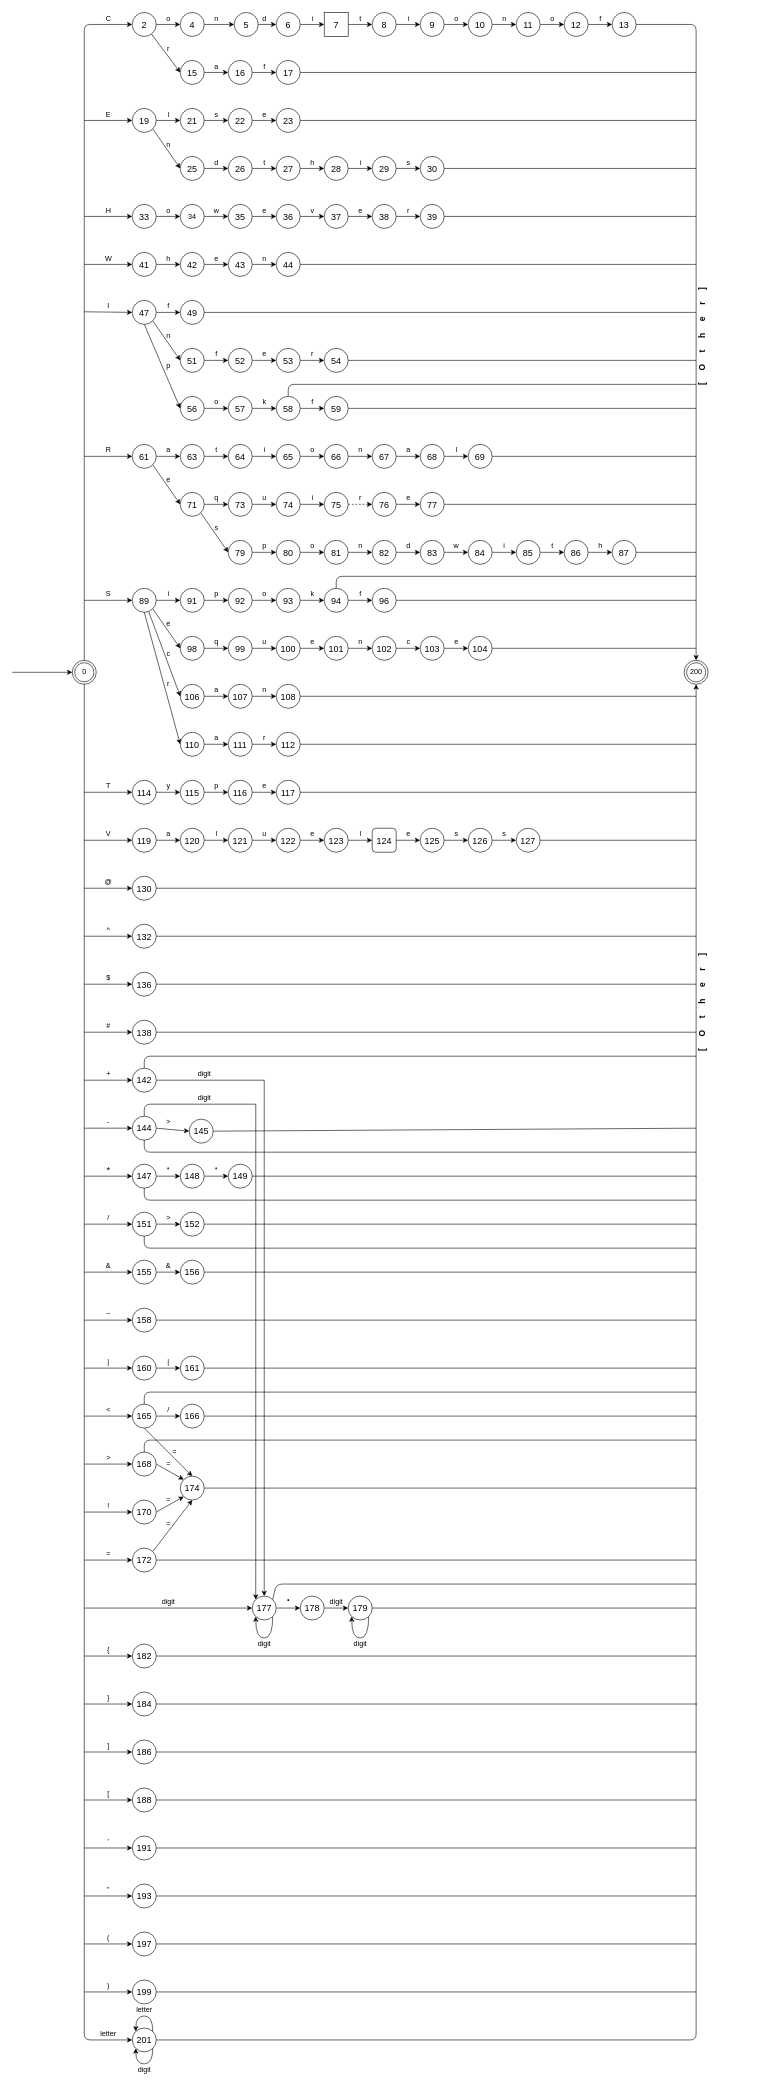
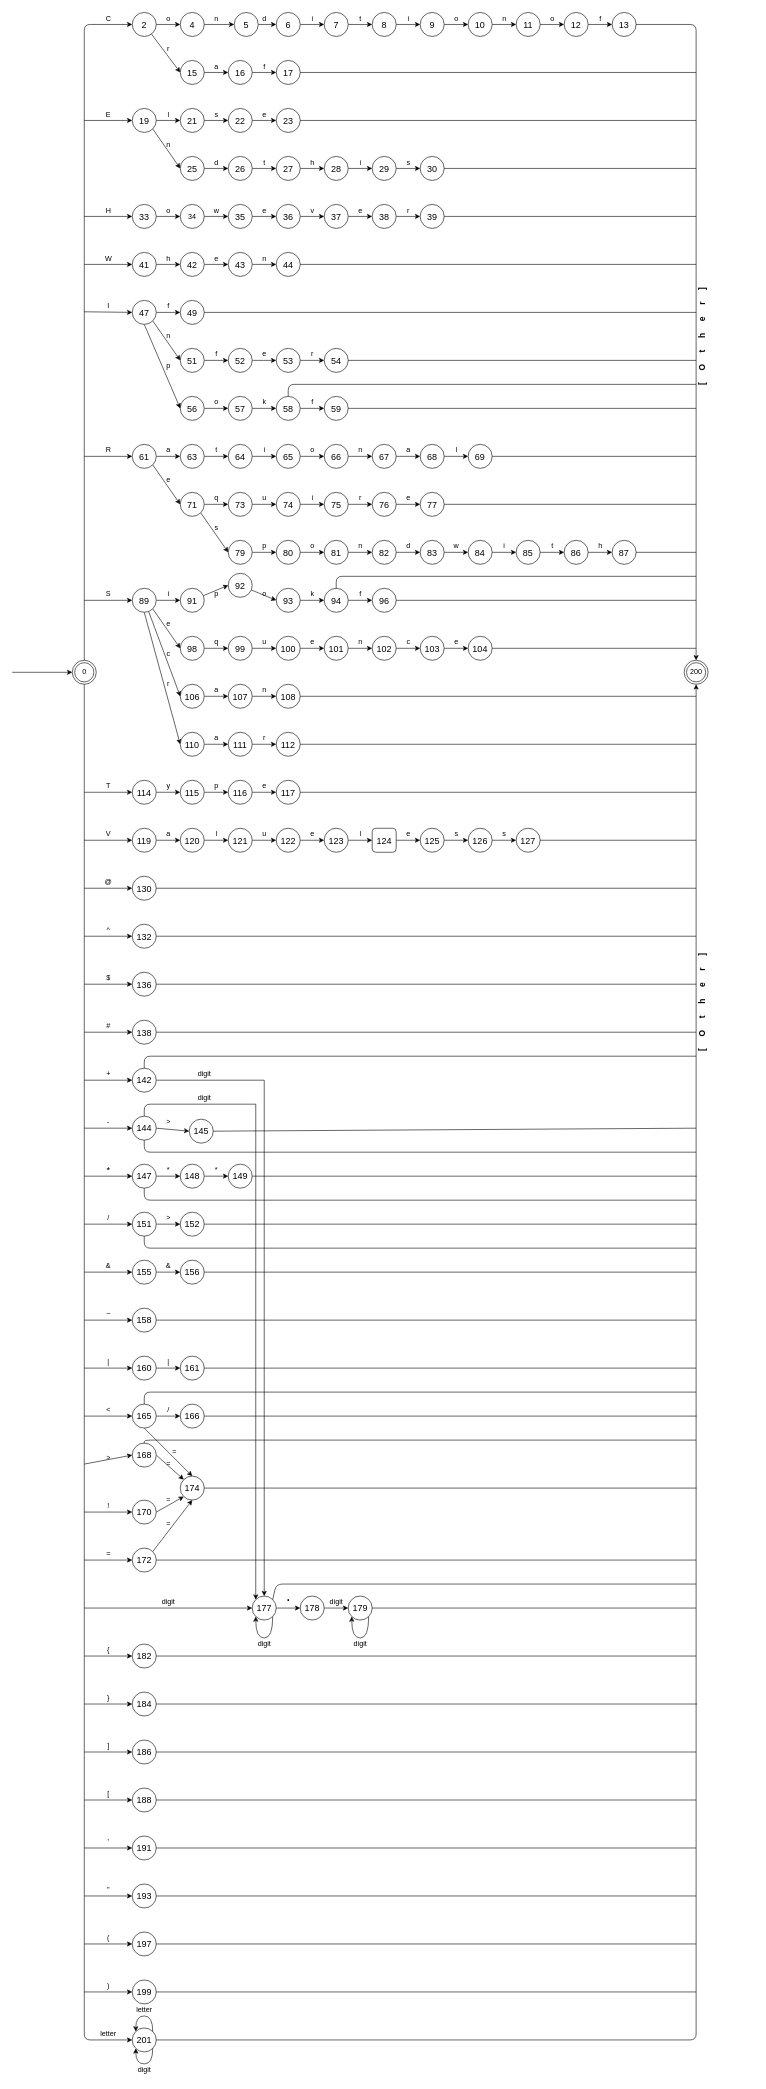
(336, 24) -> (336, 24)
(357, 504) -> (357, 504)
(240, 600) -> (240, 585)
(144, 1464) -> (144, 1455)
